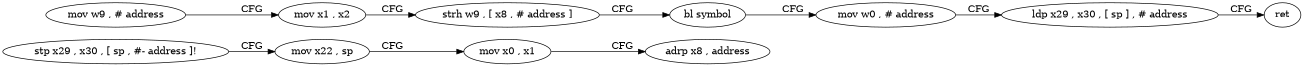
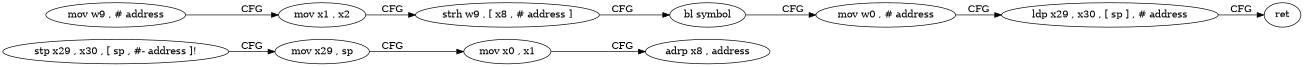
(322, 52) -> (322, 52)
